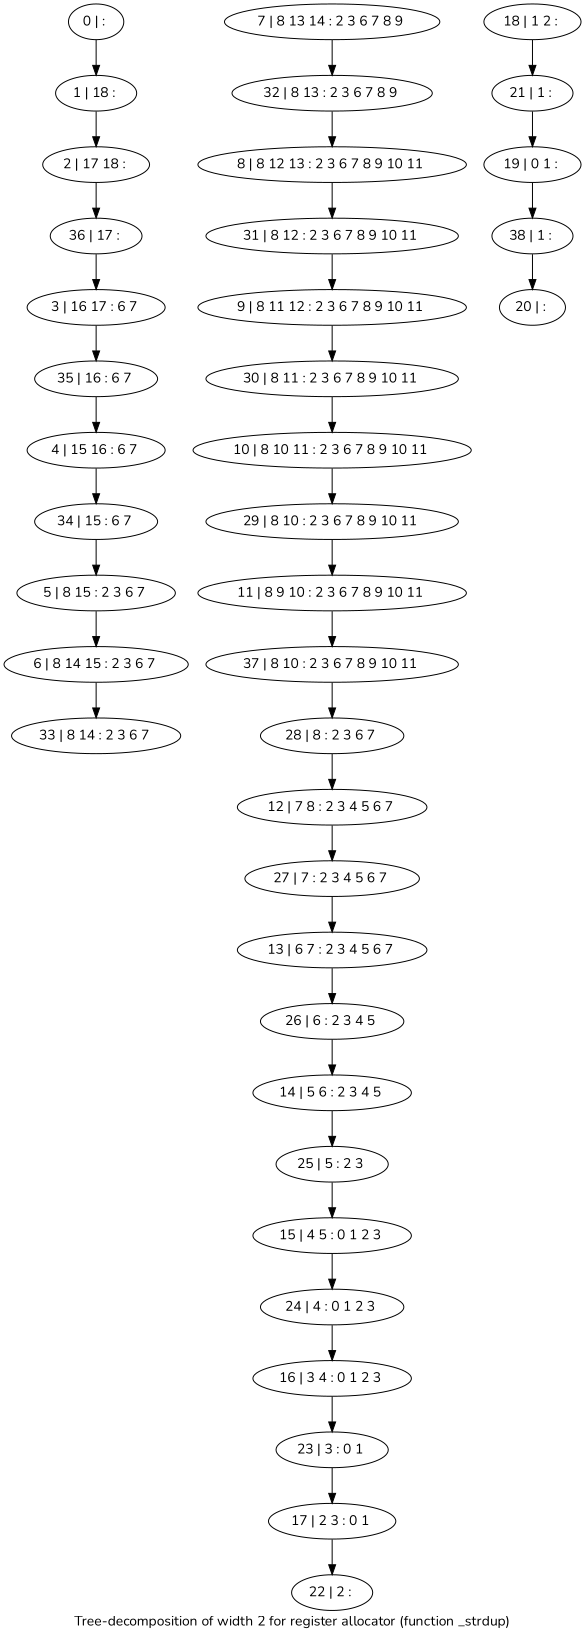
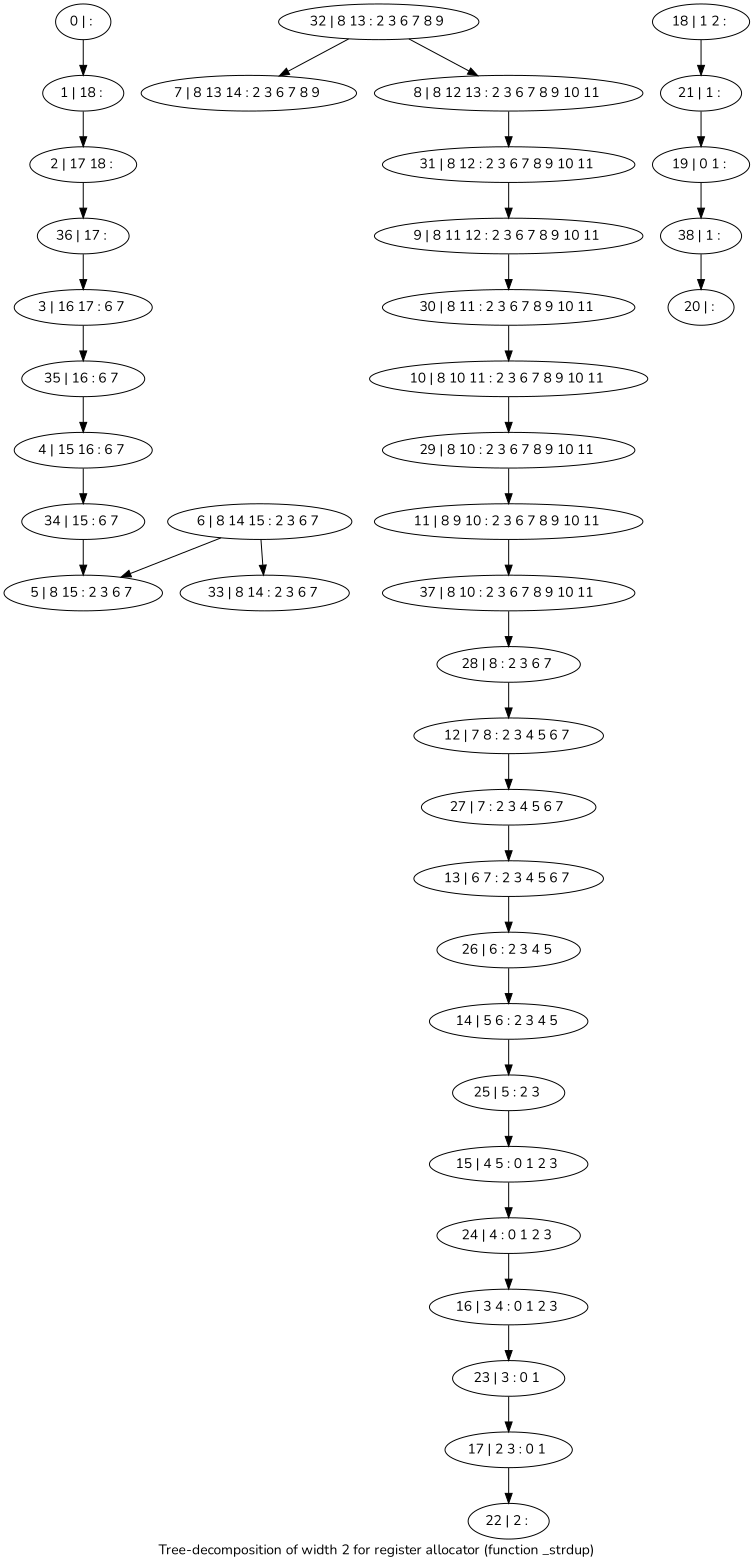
(332, 53) -> (318, 55)
(96, 624) -> (176, 556)
